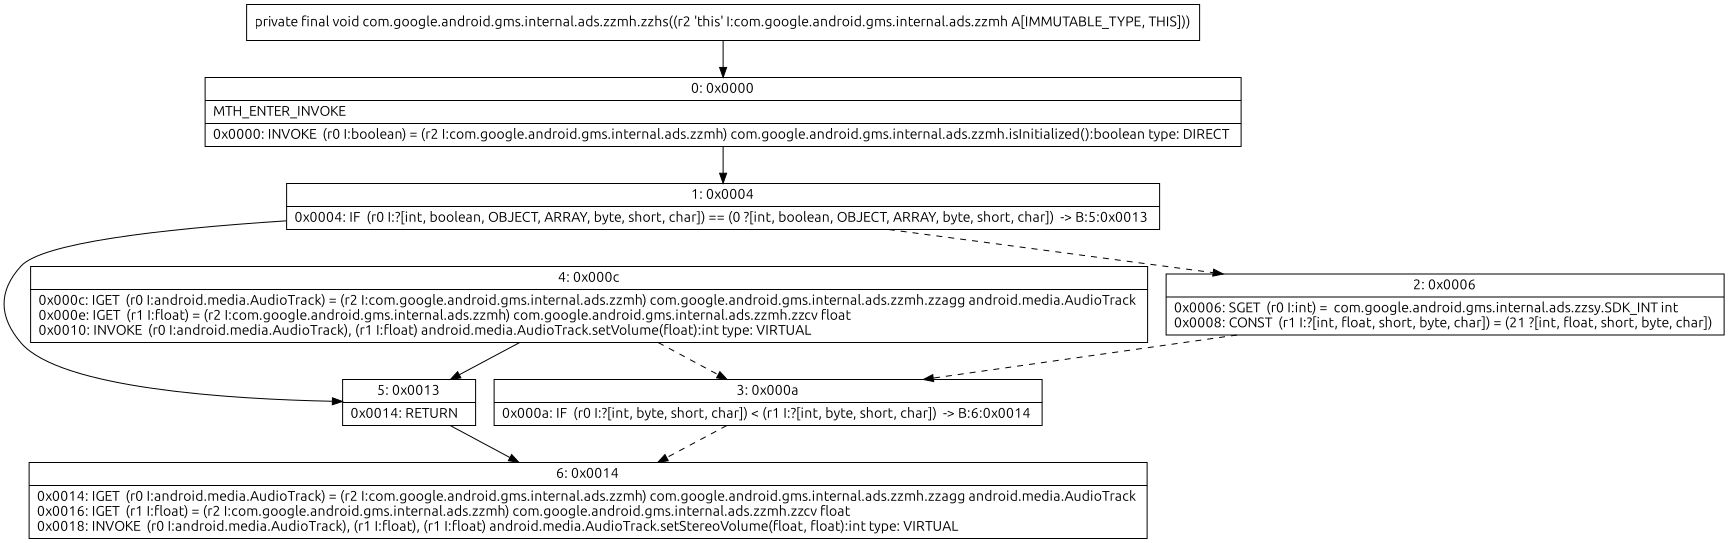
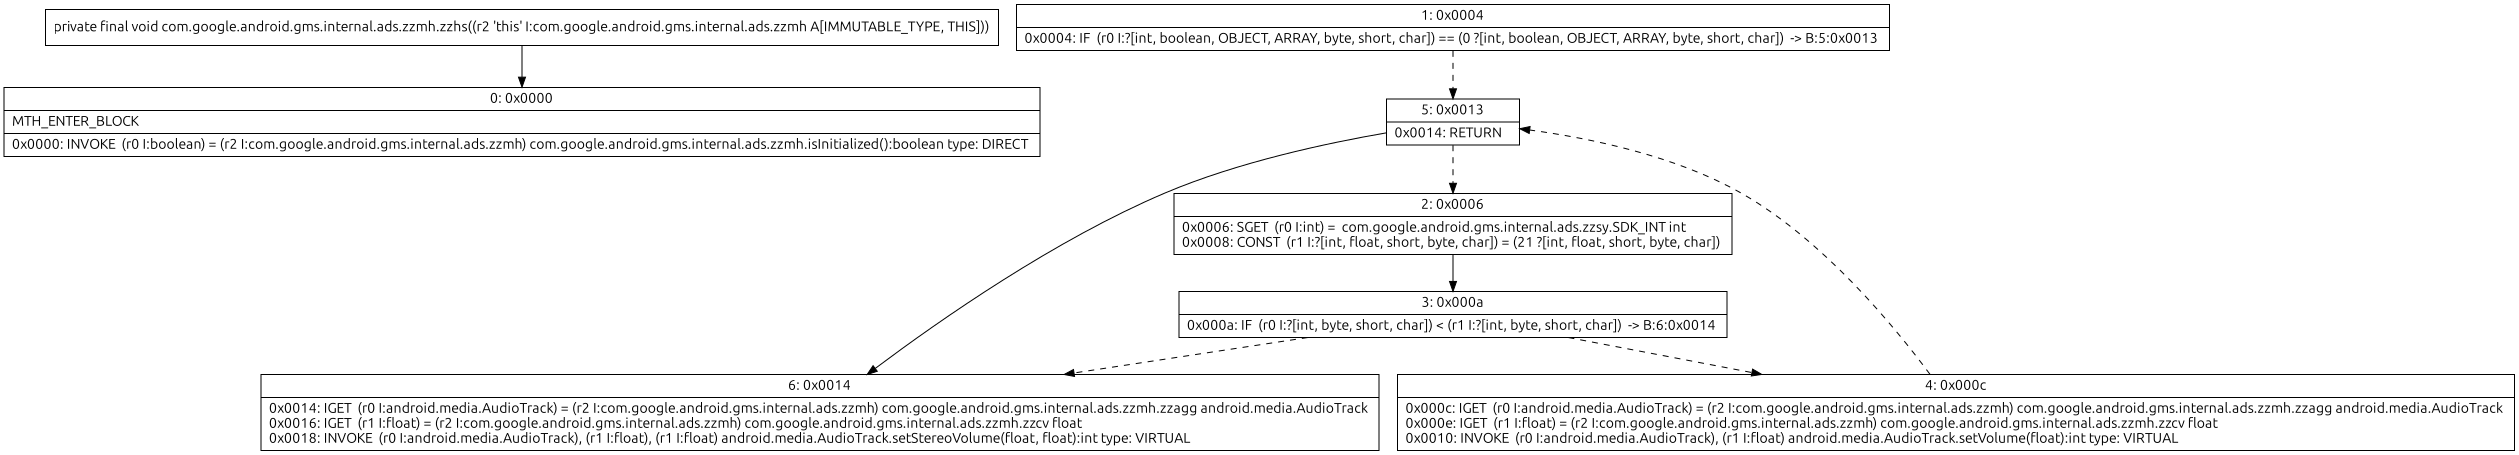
(280, 112) -> (76, 122)
(723, 160) -> none
(1051, 251) -> (1453, 164)
(11, 328) -> (1453, 70)
(1085, 357) -> (1453, 268)
(489, 359) -> (1759, 204)
(688, 359) -> (1660, 355)
